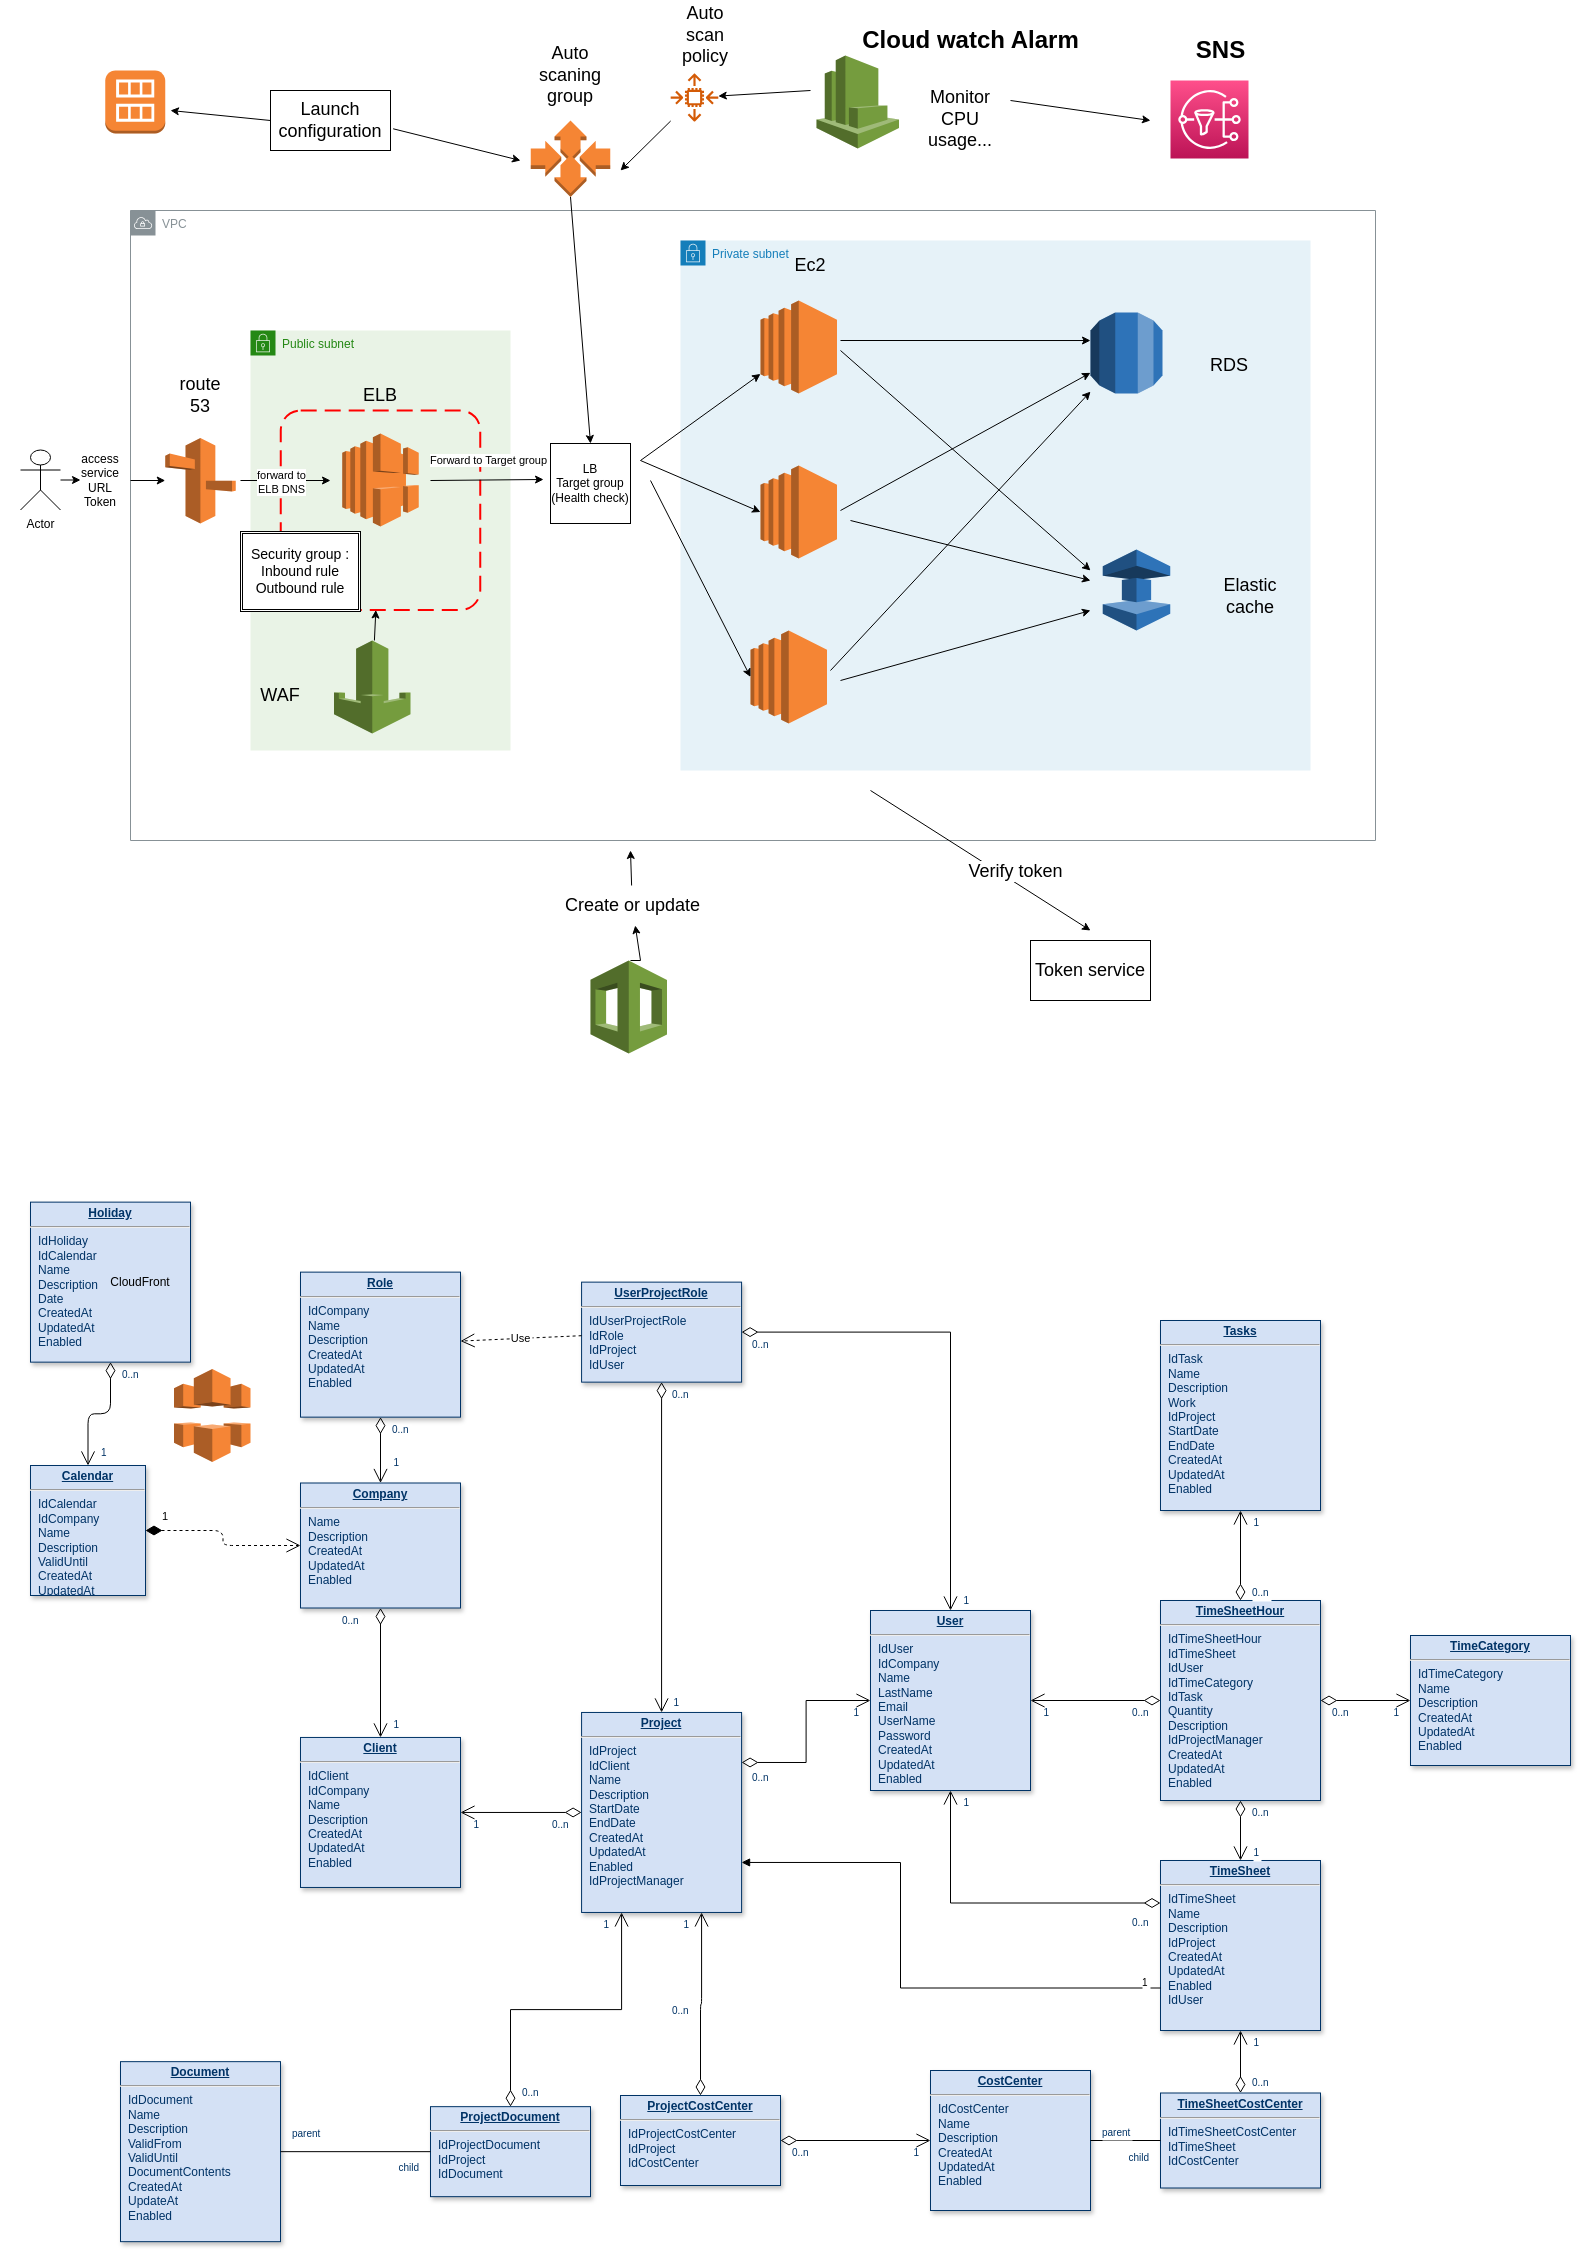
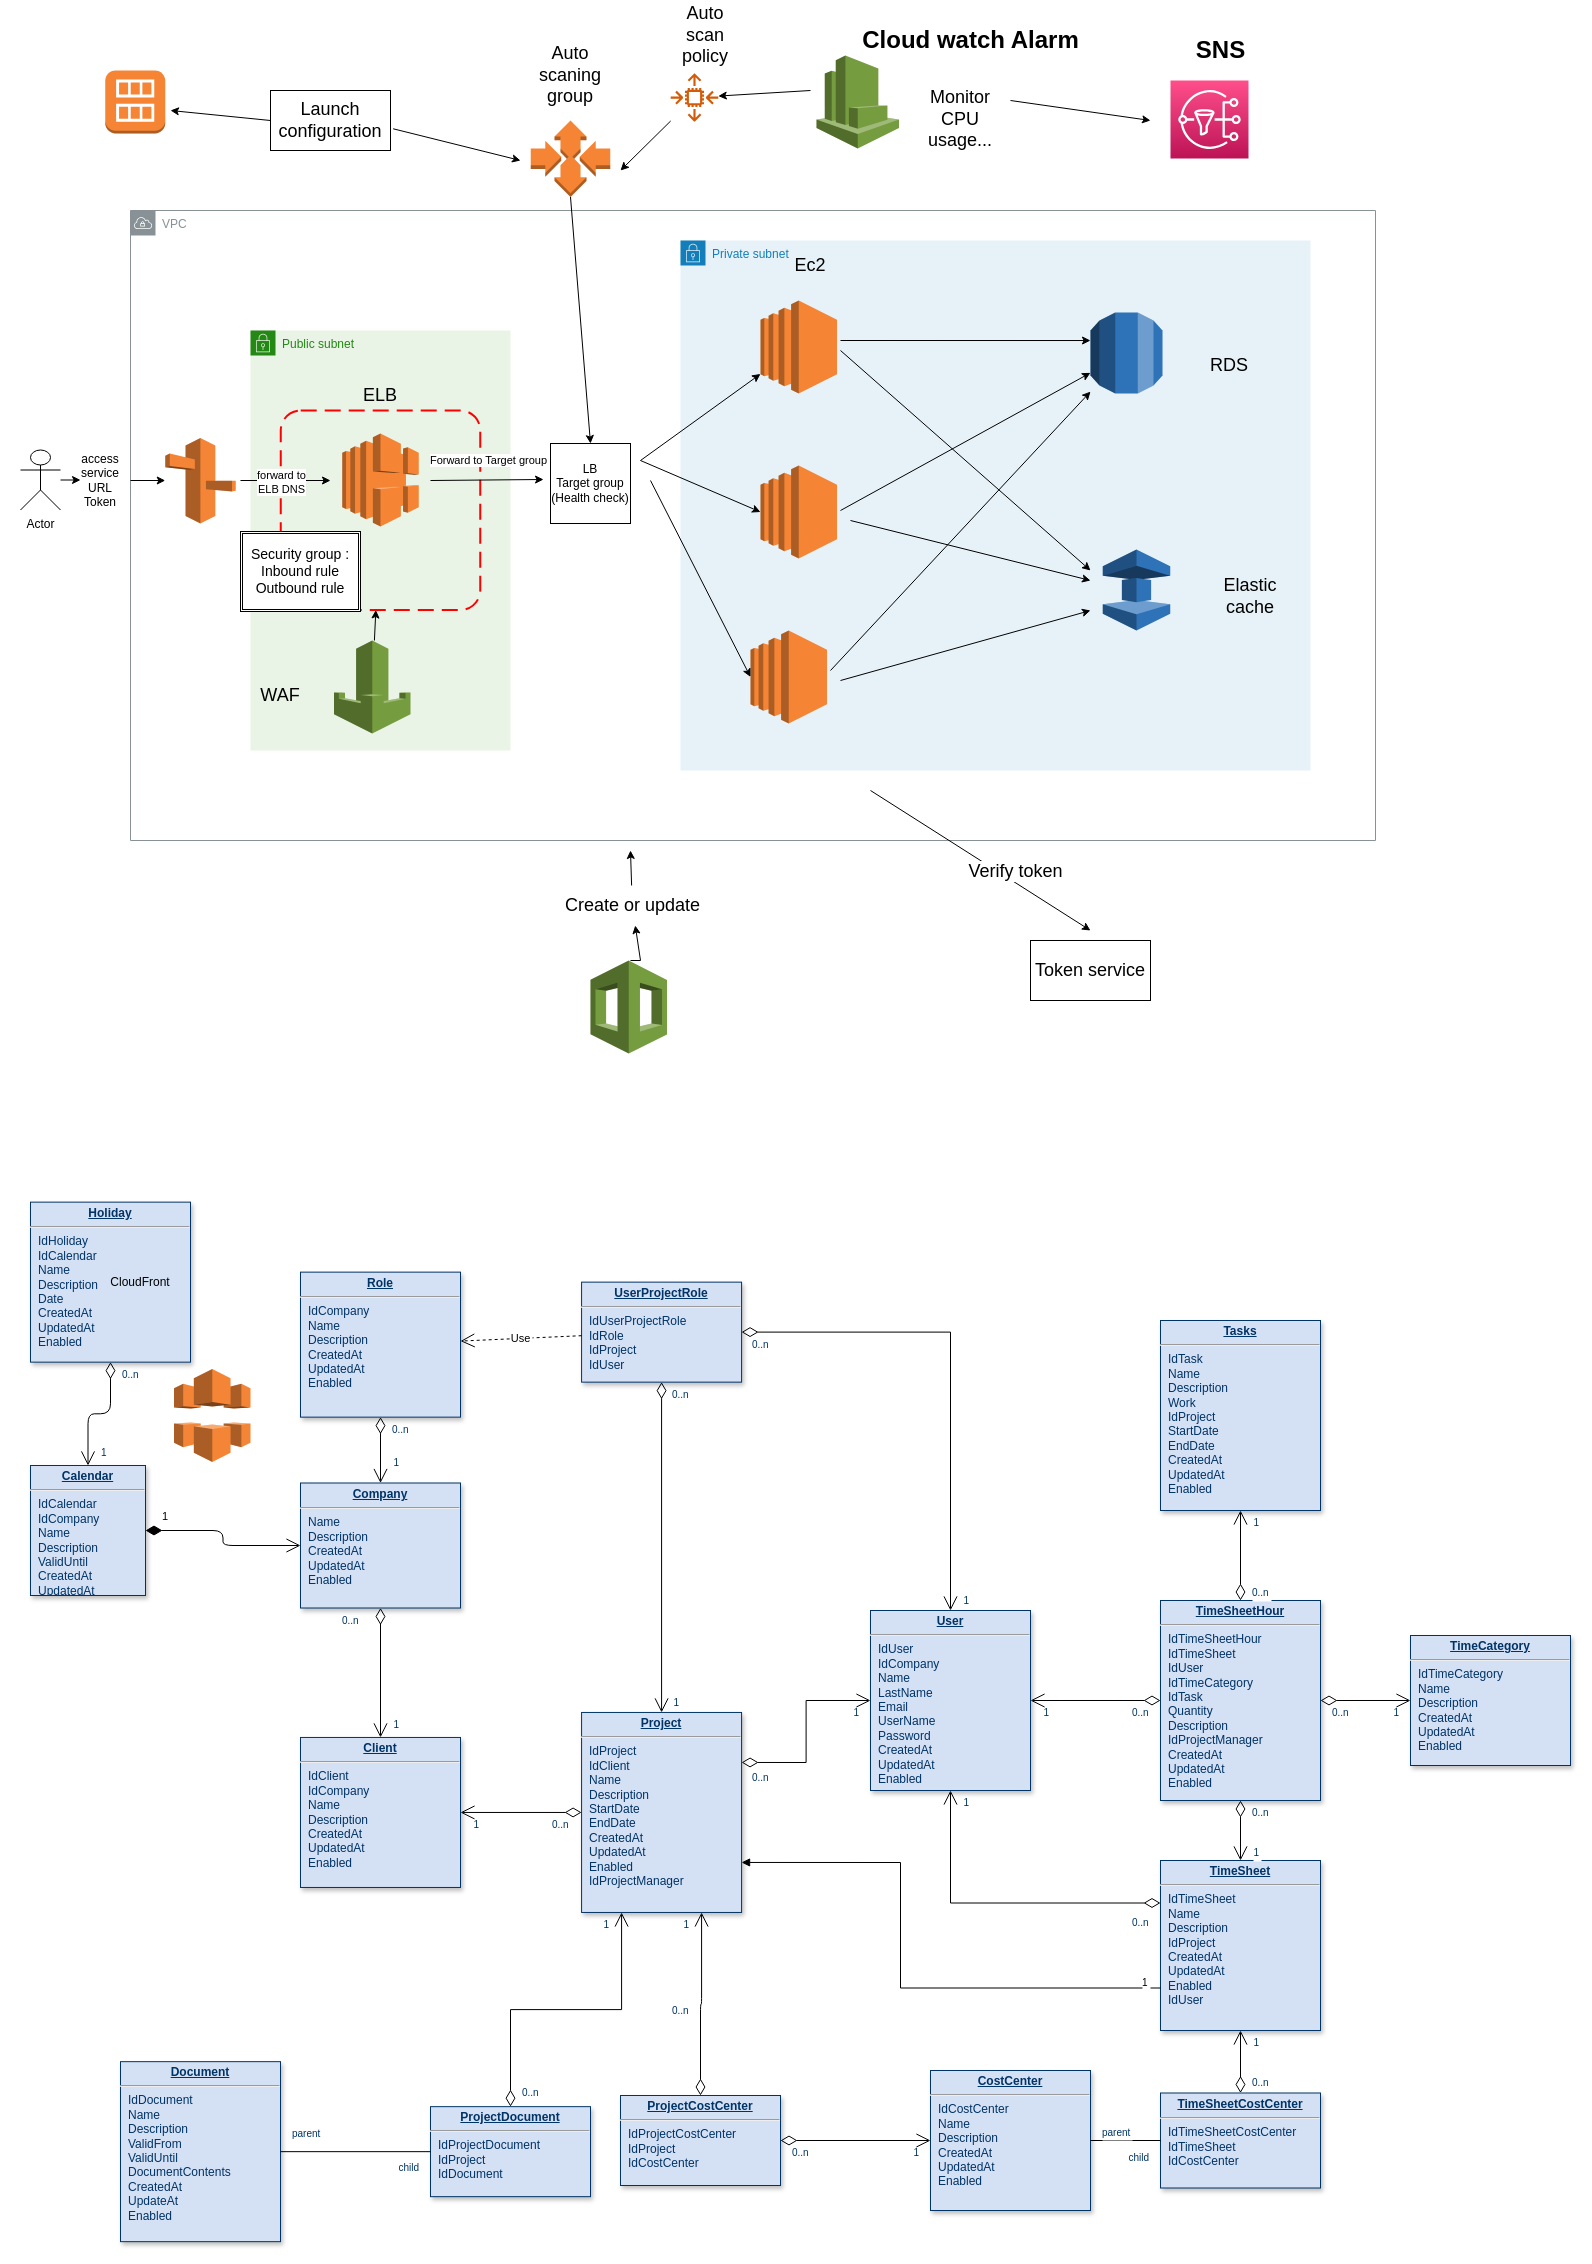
(201, 396) -> none
(226, 1545) -> (226, 1545)
